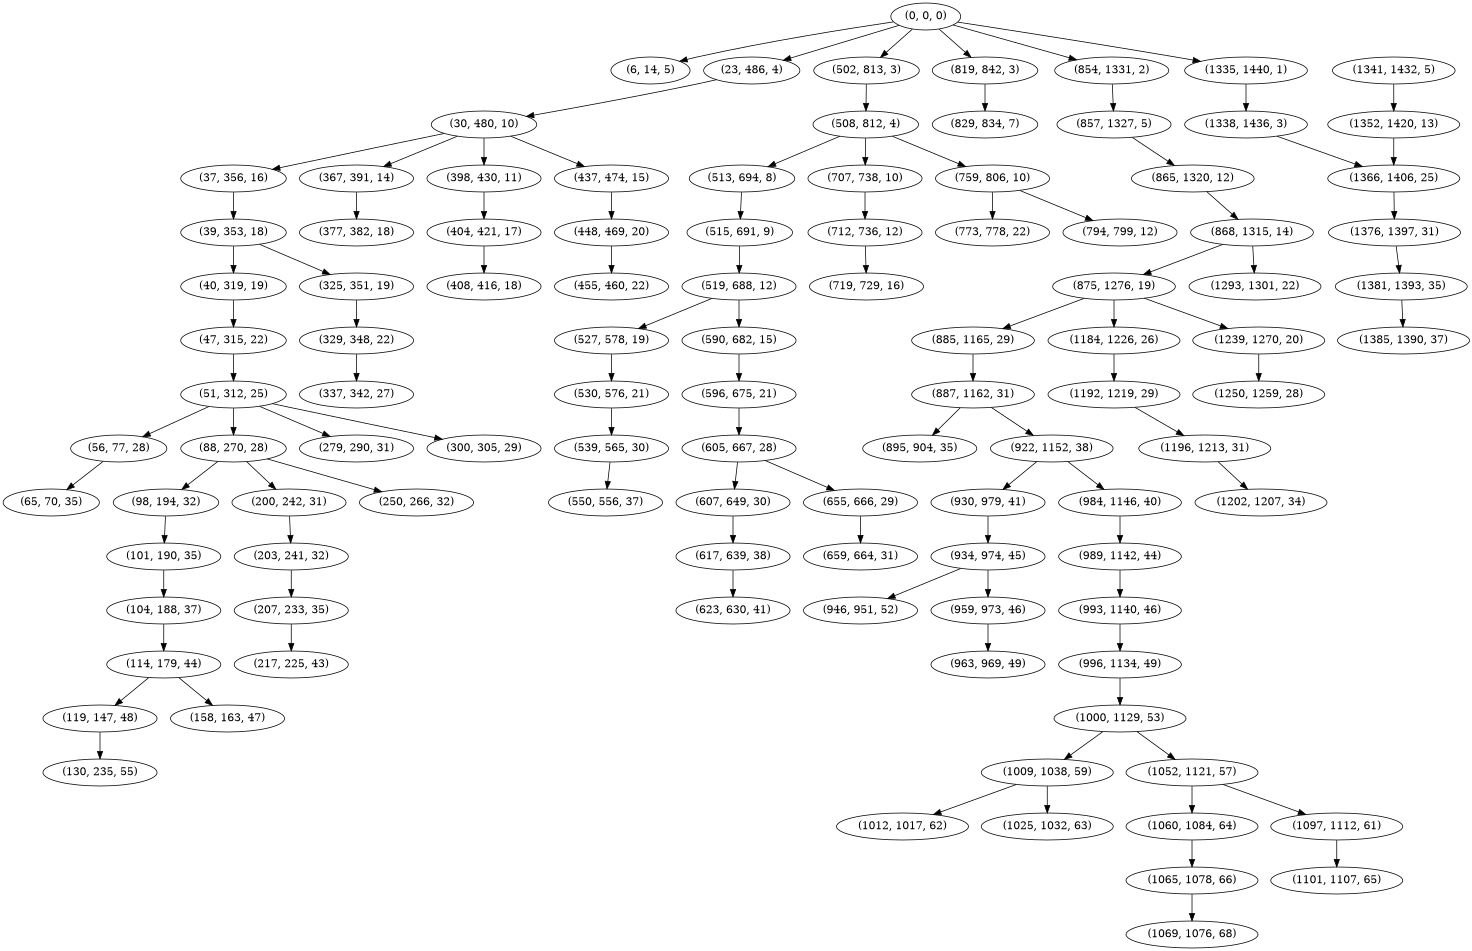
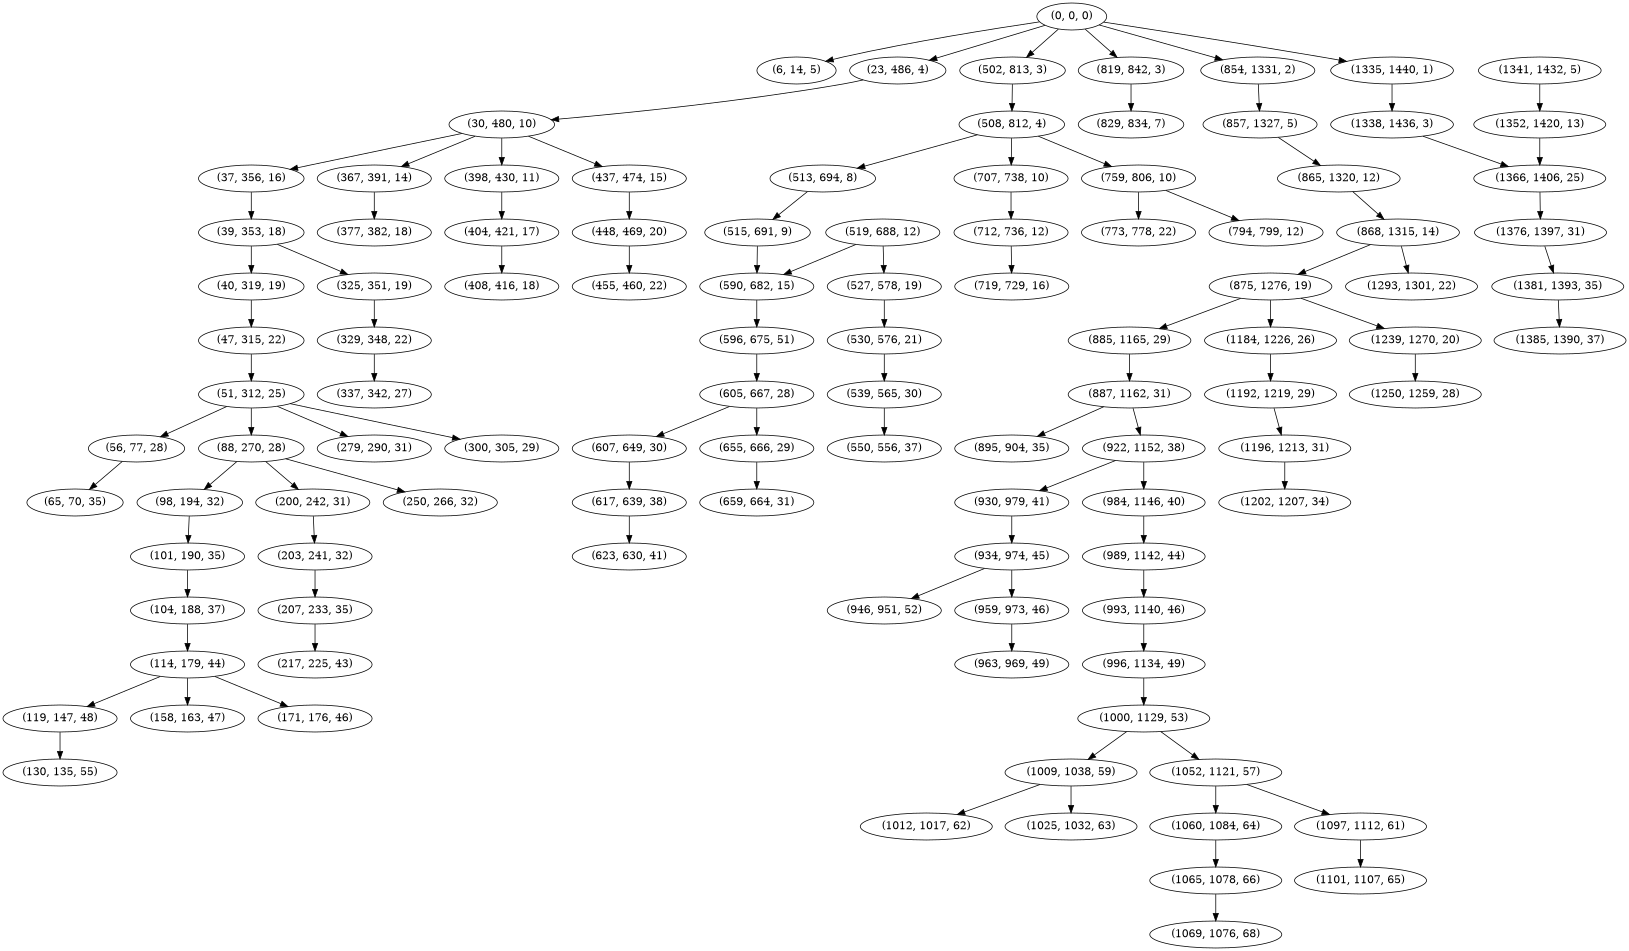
(739, 256) -> (757, 256)
(739, 394) -> (757, 340)
none -> (315, 718)
(100, 772) -> (60, 772)
